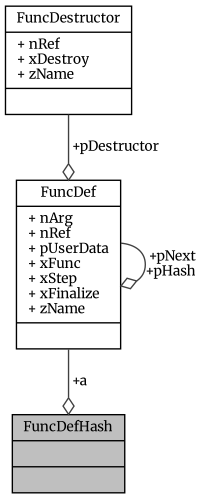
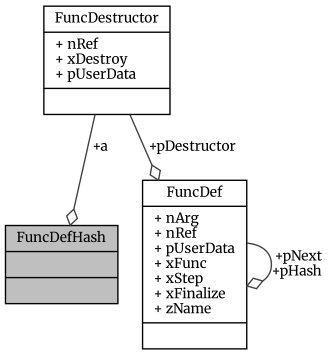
(46, 75) -> (96, 75)
(69, 373) -> (84, 162)
